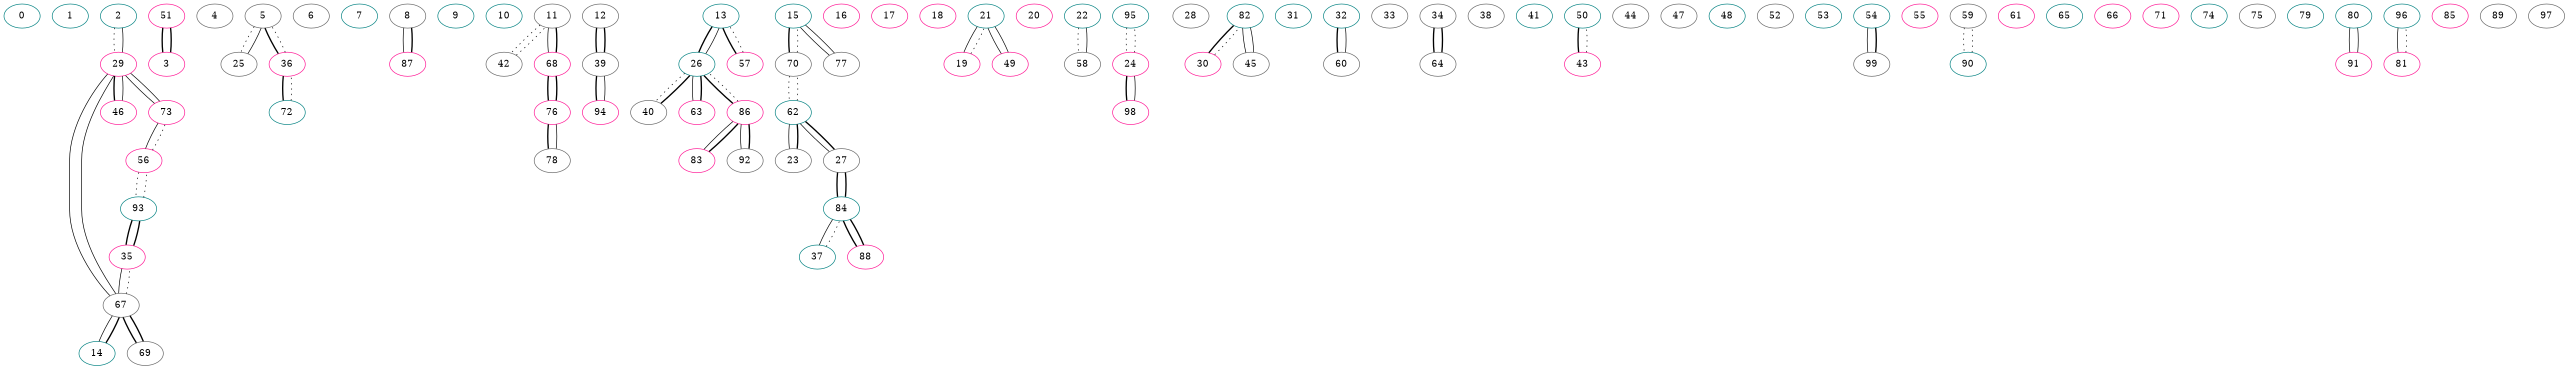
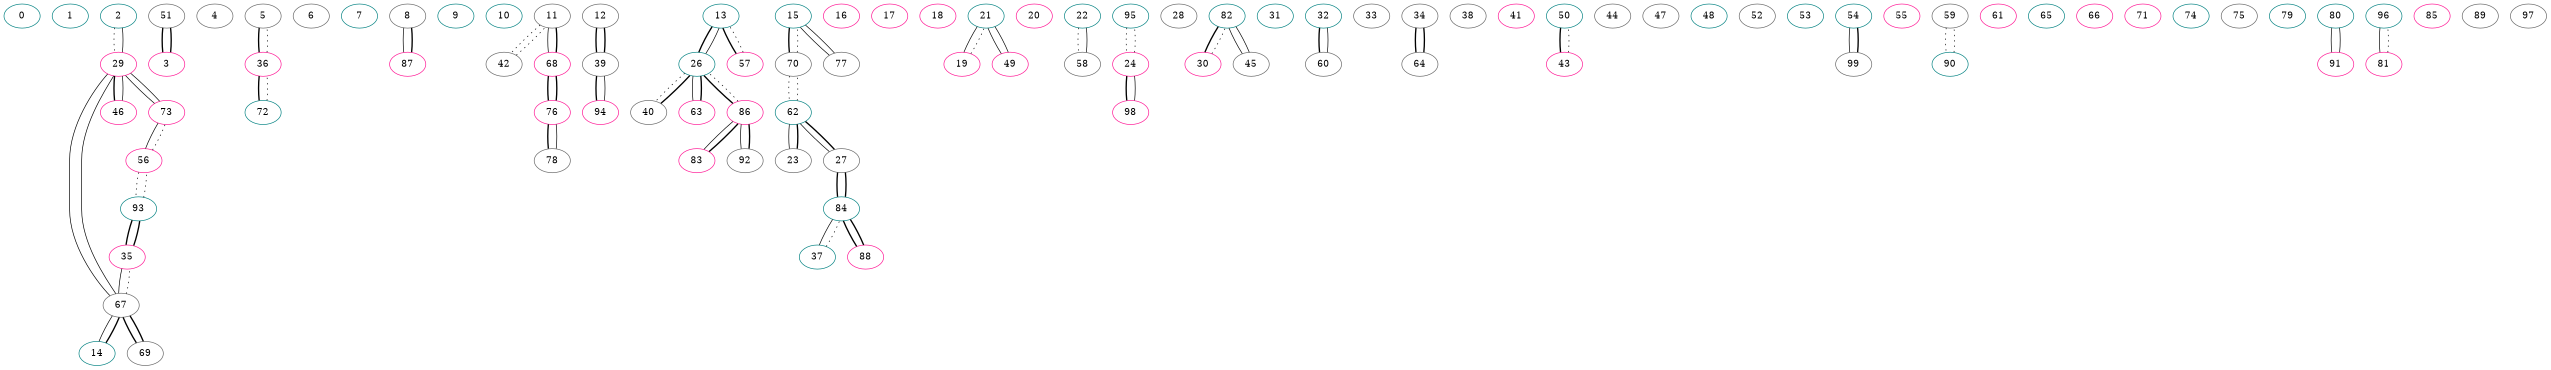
(167, 16) -> (167, 16)
(1534, 16) -> (1516, 16)
(239, 64) -> none
